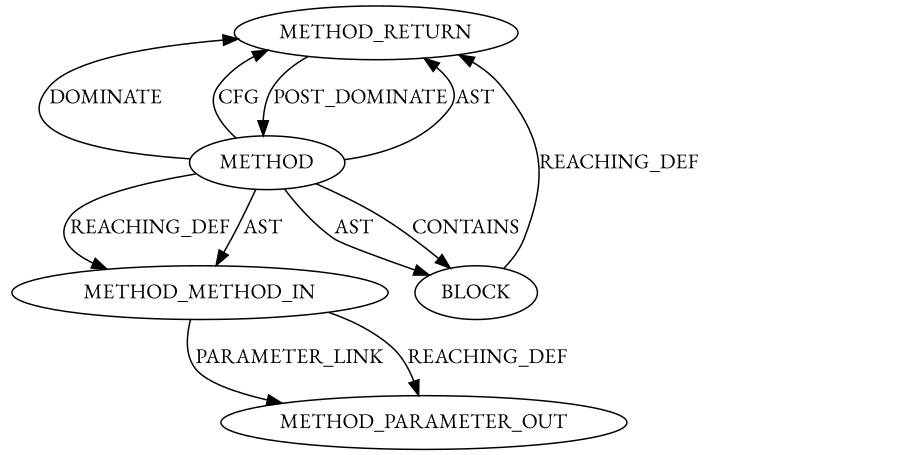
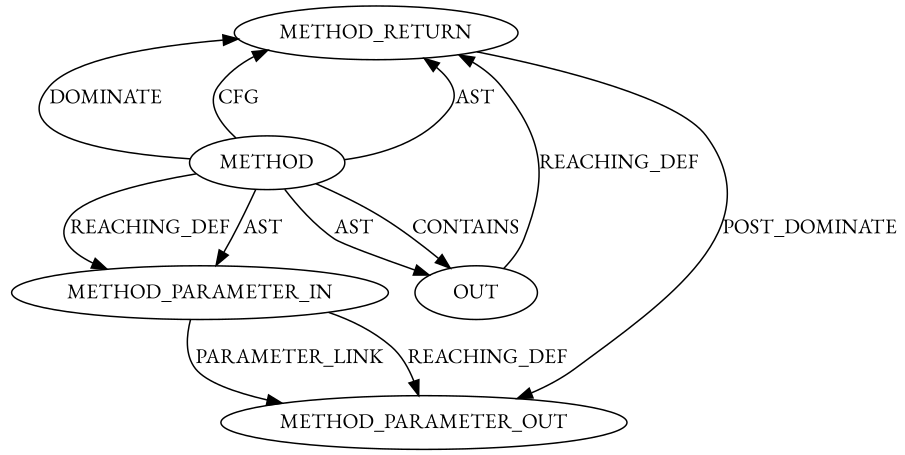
(276, 82) -> (725, 184)
(200, 293) -> (200, 293)
(476, 293) -> (476, 293)
